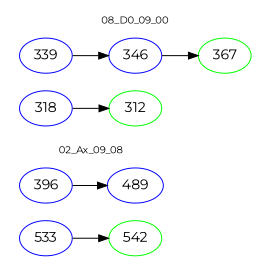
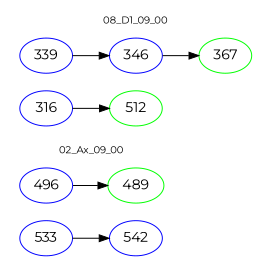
(135, 21) -> (136, 21)
(46, 108) -> (46, 108)
(135, 108) -> (136, 108)
(91, 151) -> (92, 151)
(46, 186) -> (46, 186)
(135, 186) -> (136, 186)
(135, 238) -> (136, 238)
